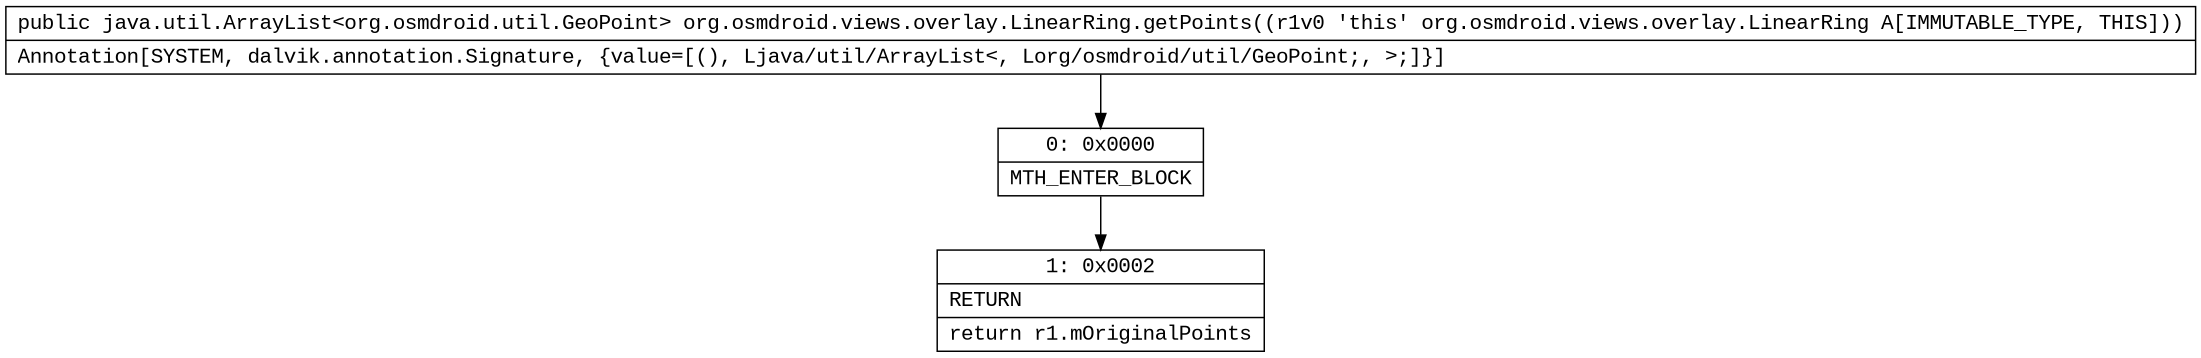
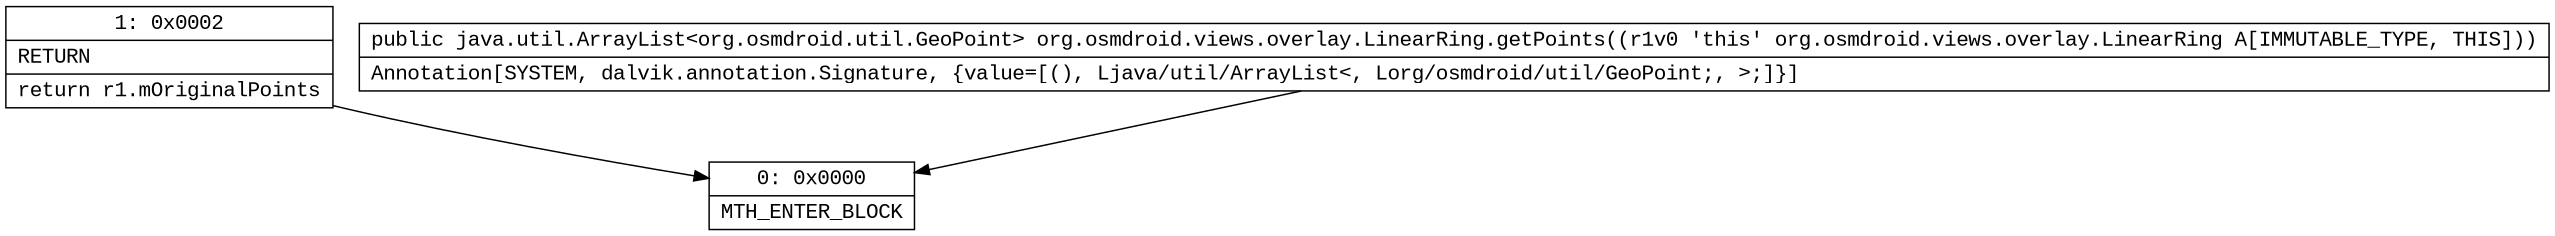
(1101, 216) -> (513, 144)
